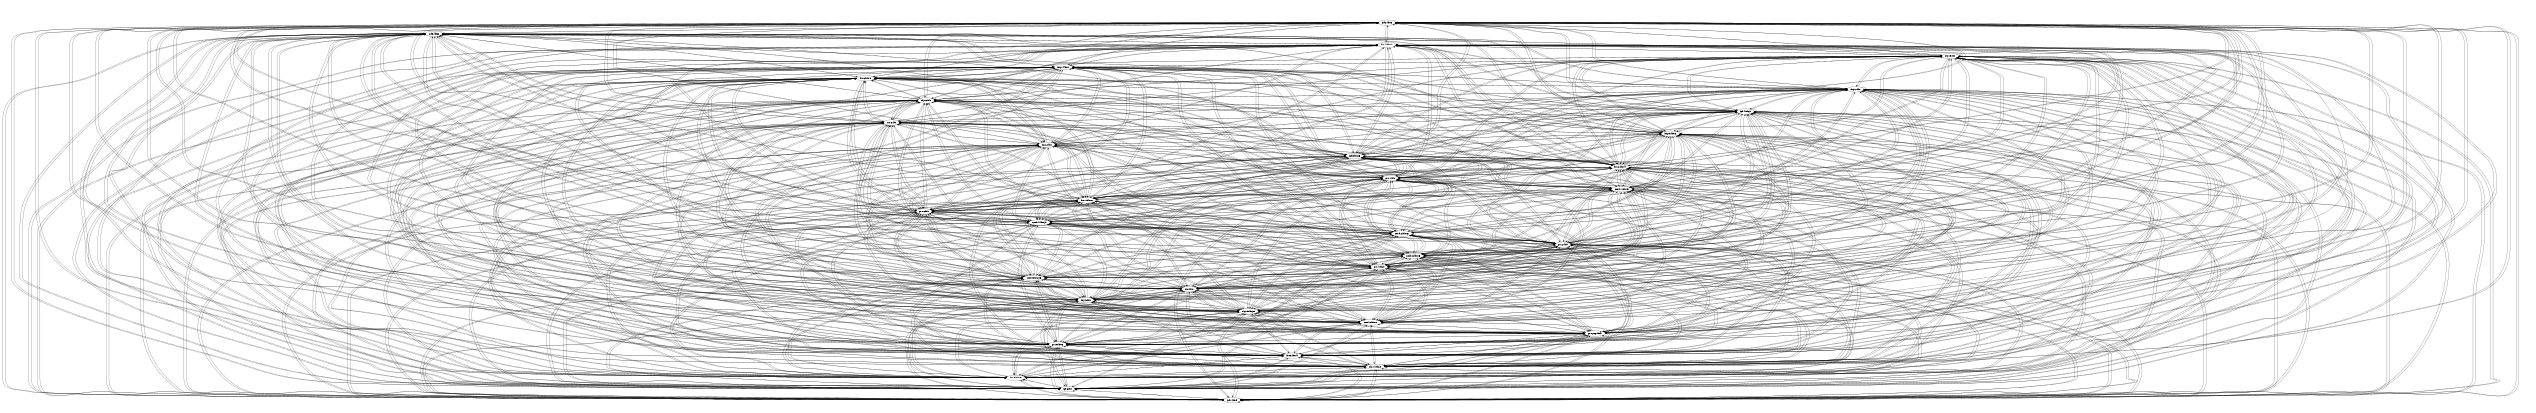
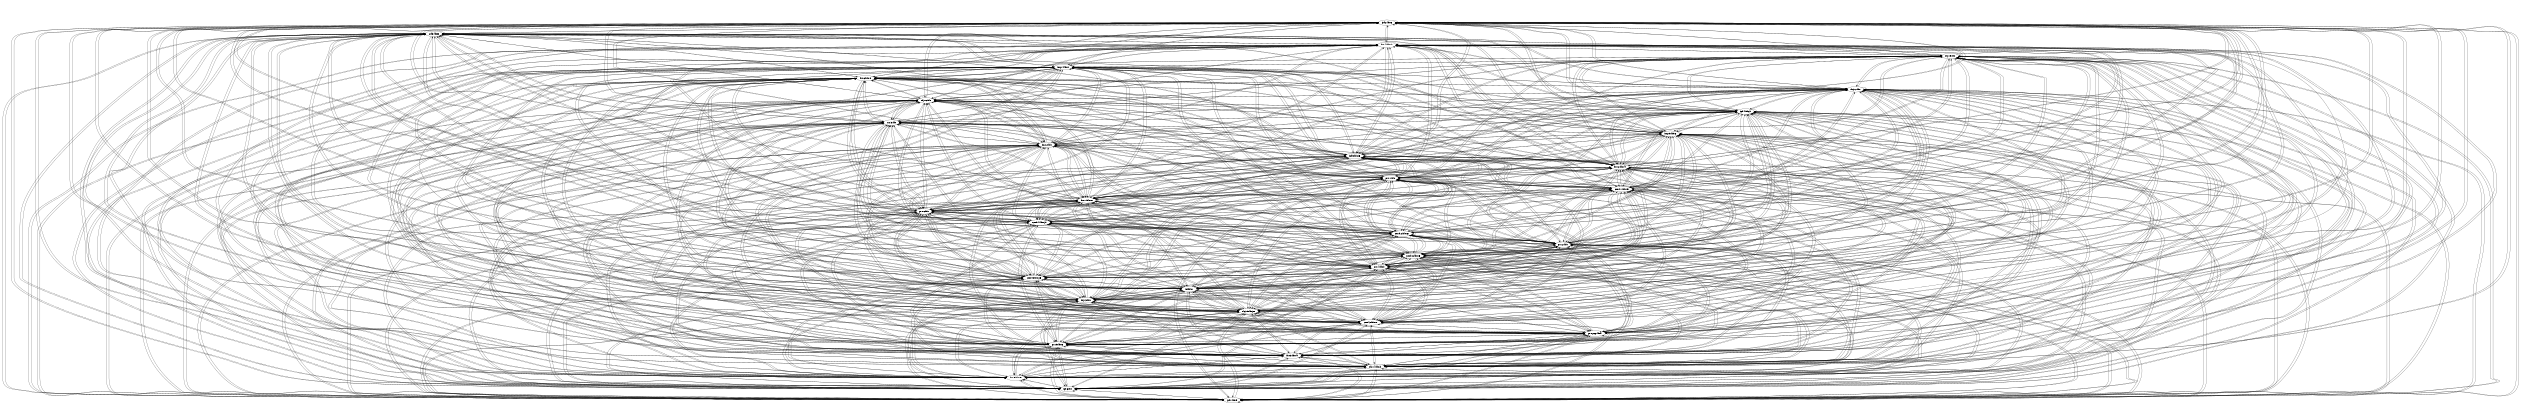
(449, 201) -> none
(1189, 289) -> (1189, 289)
